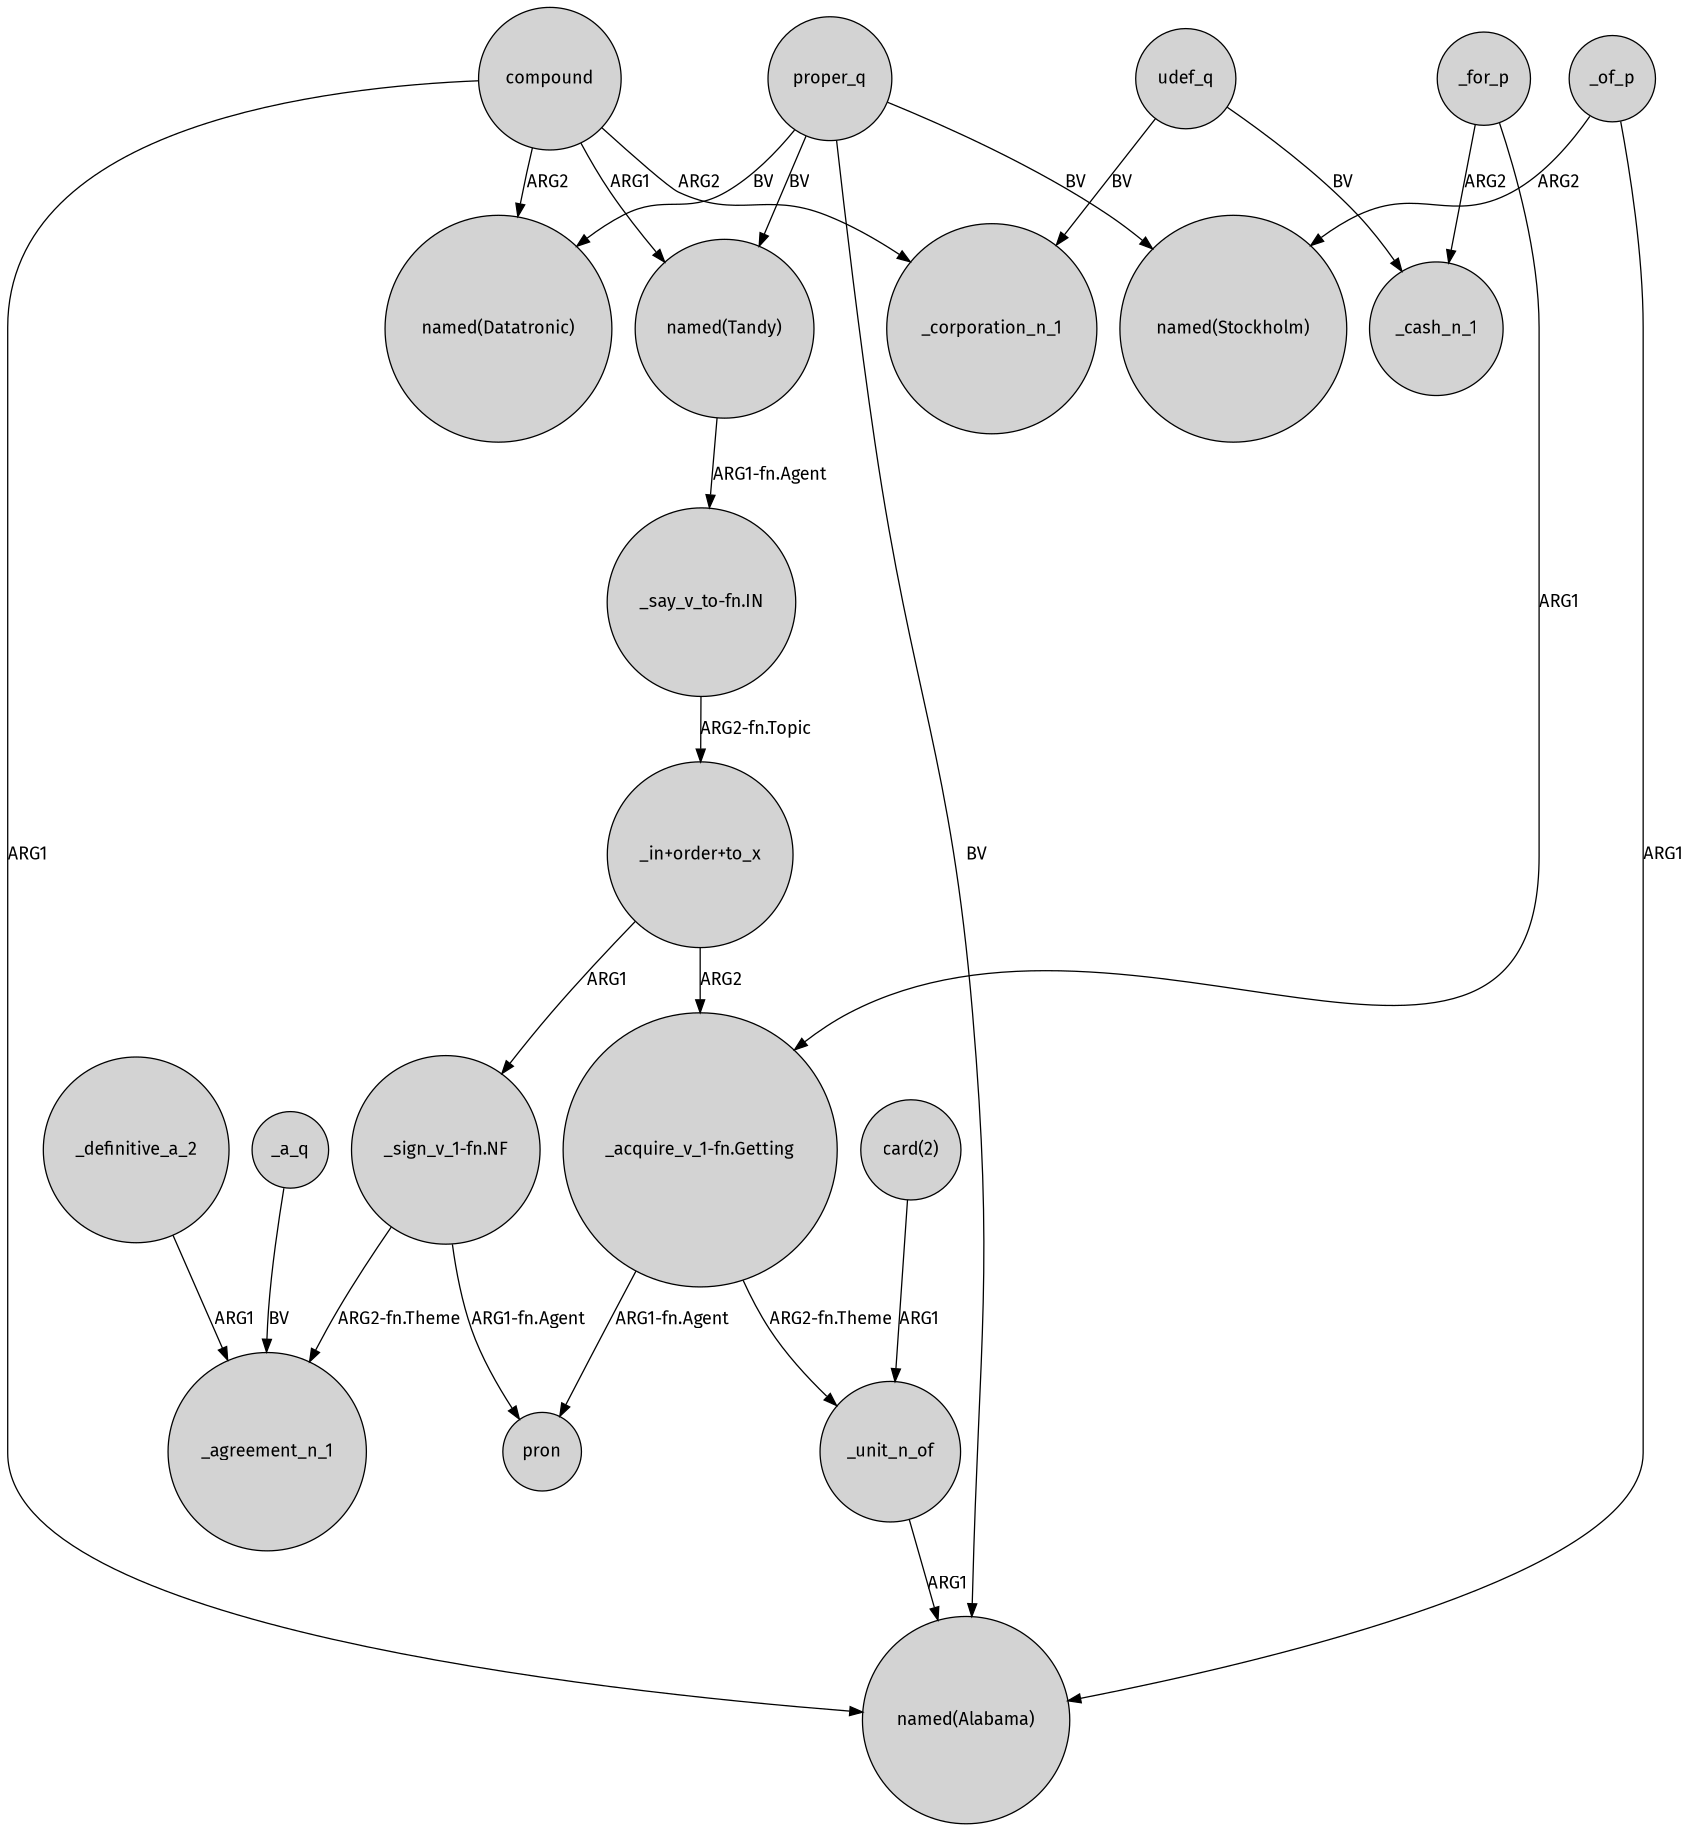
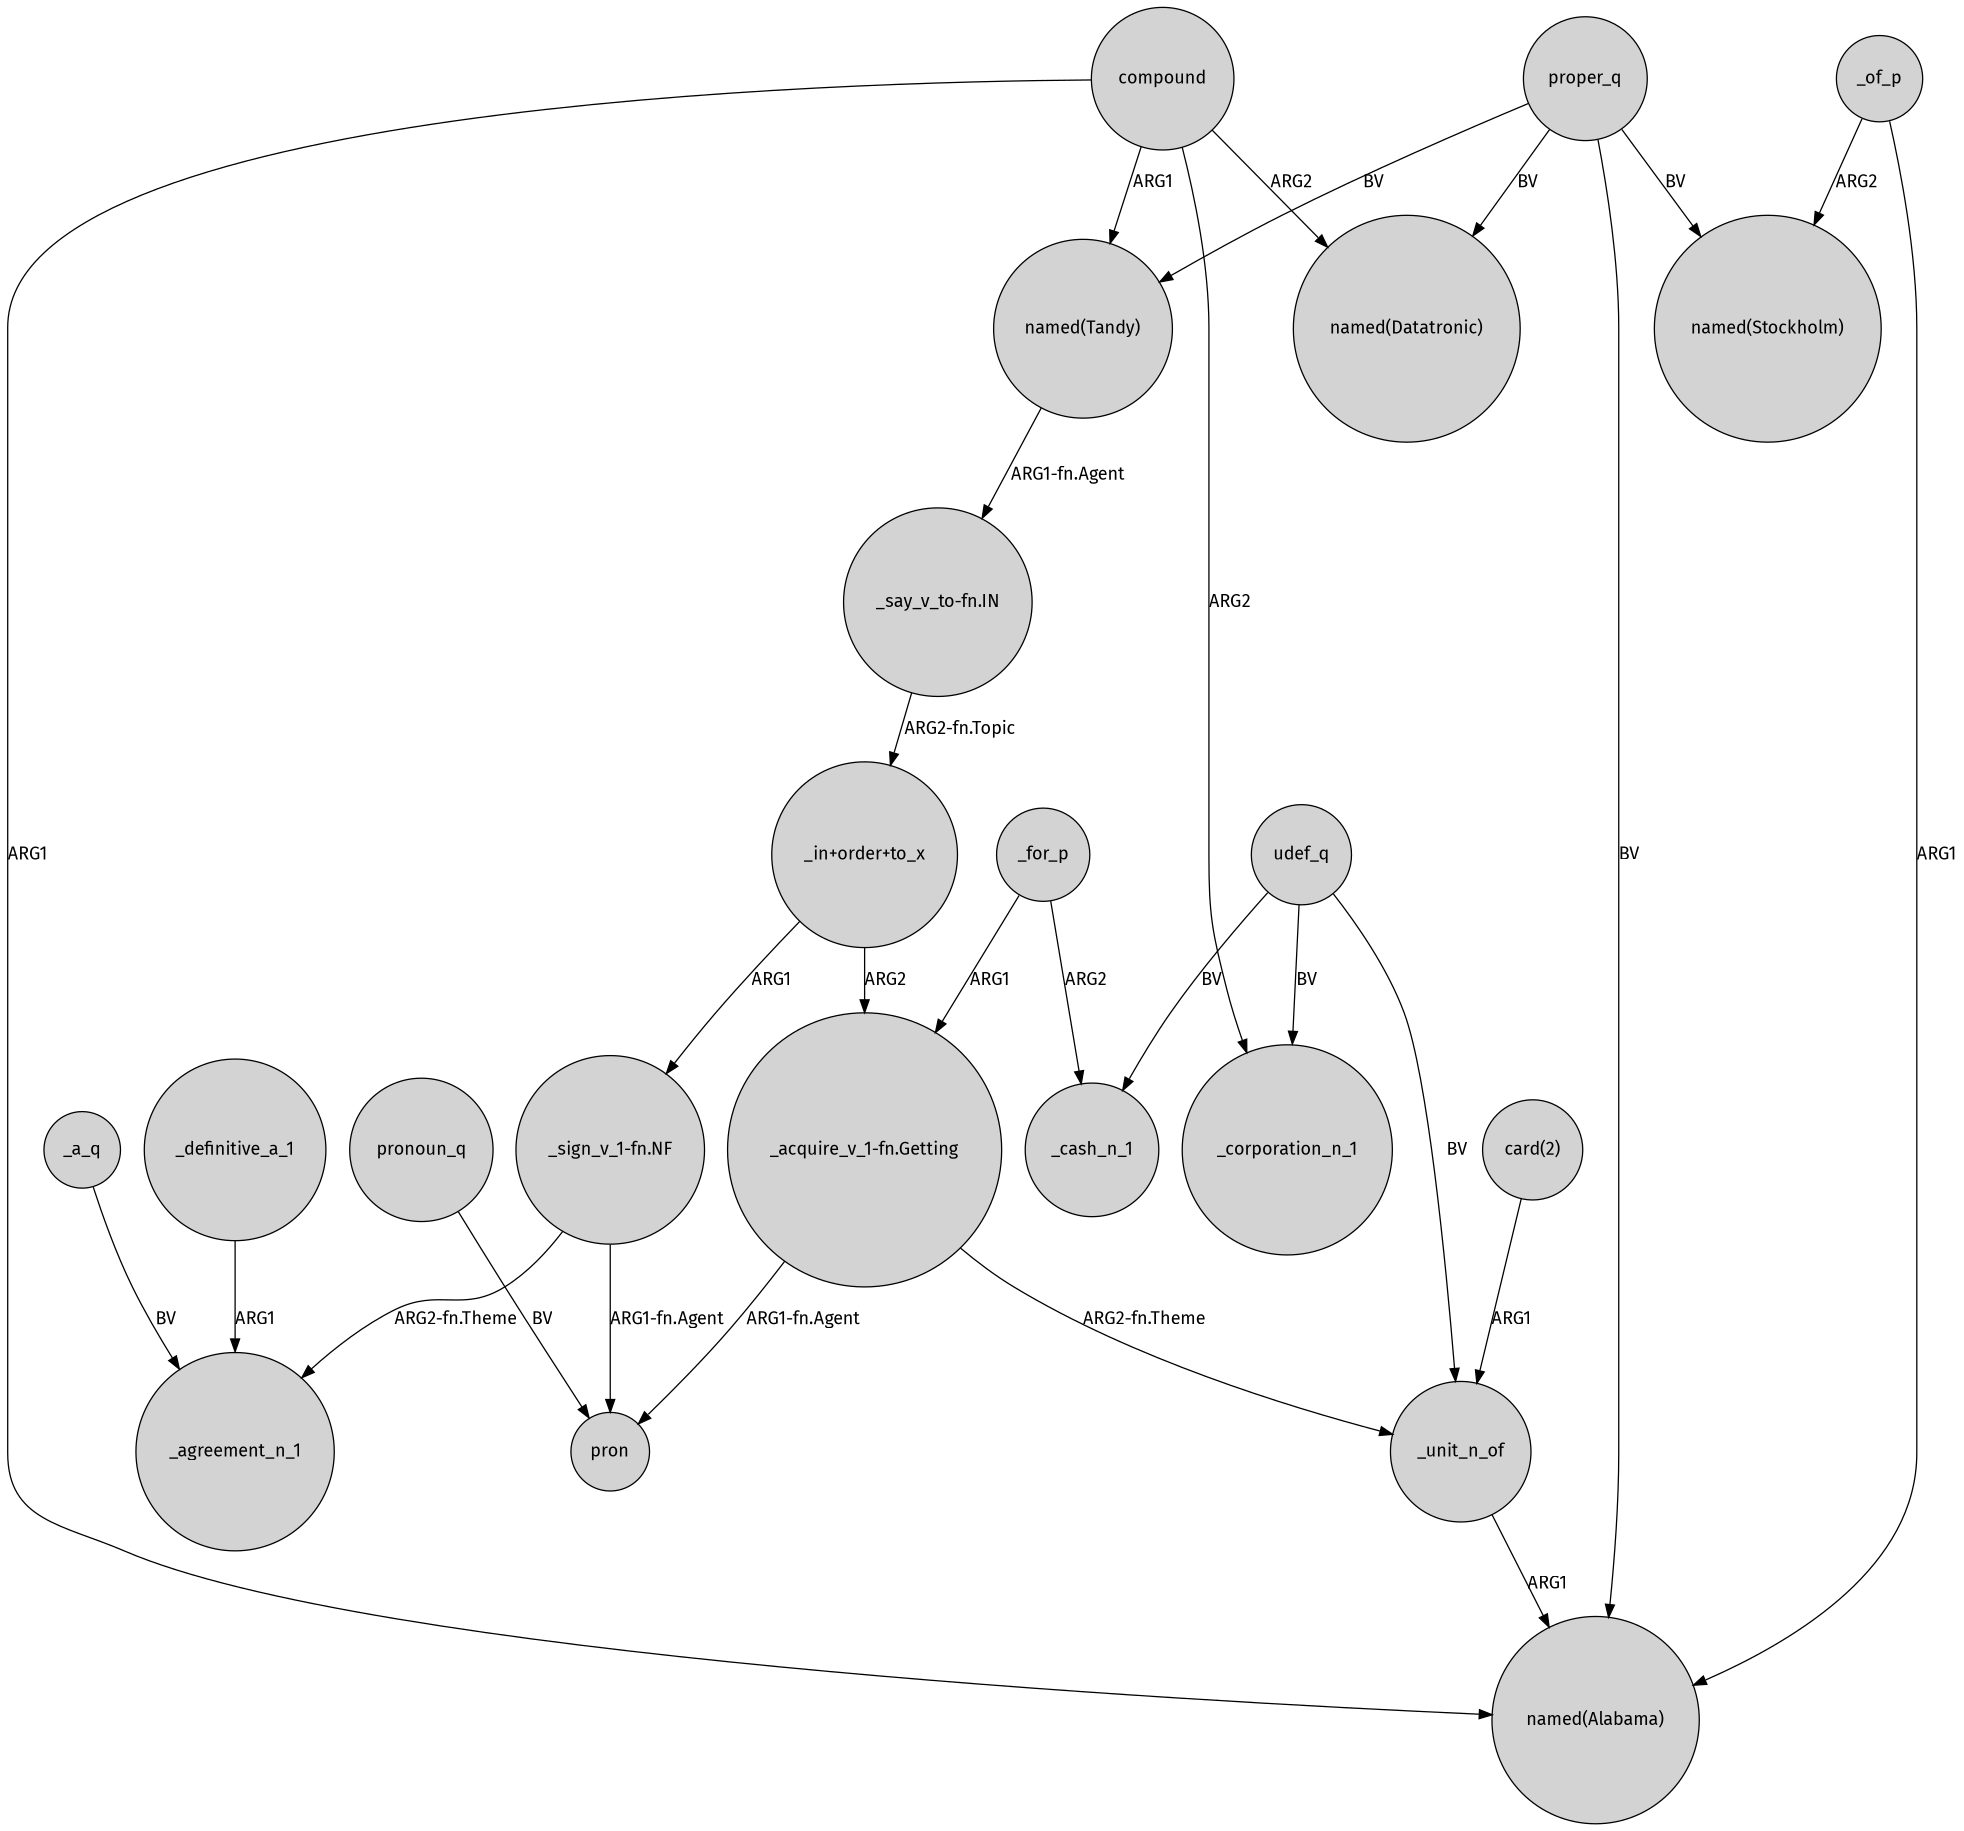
none -> (1427, 1121)
(136, 1150) -> (235, 1150)
none -> (421, 1150)
